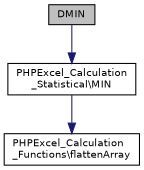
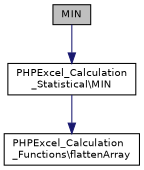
(72, 15) -> (72, 15)
